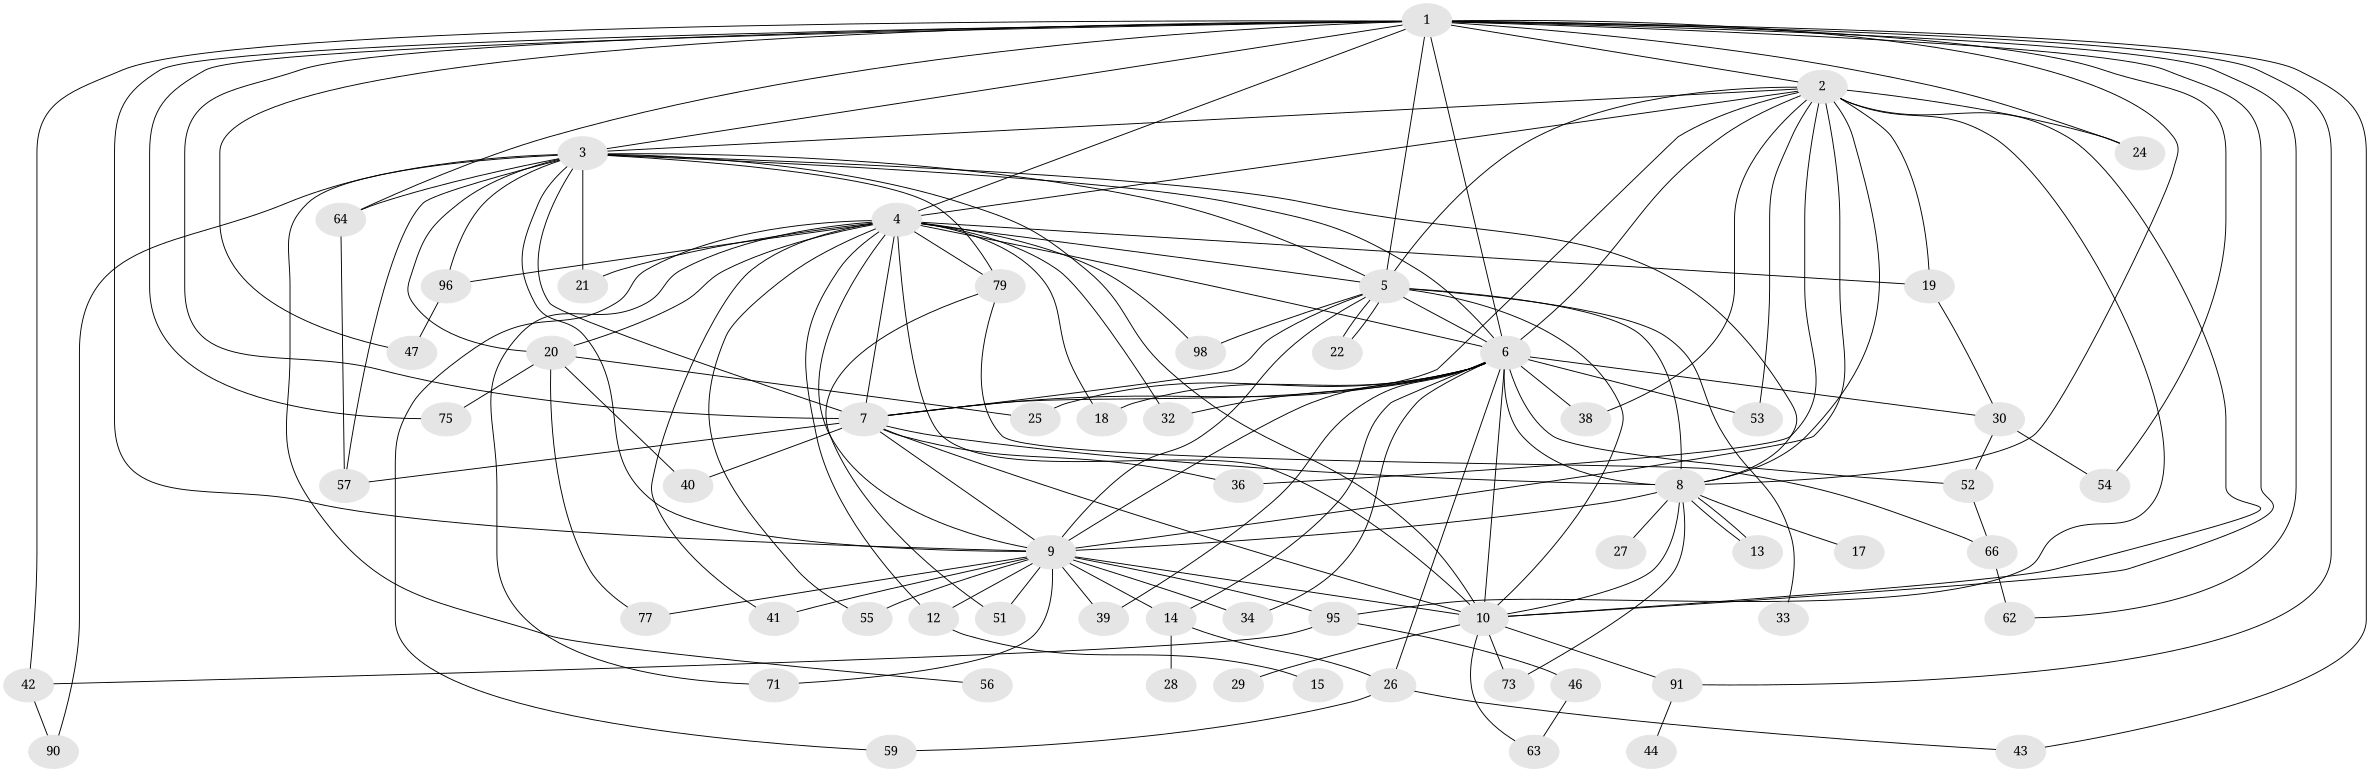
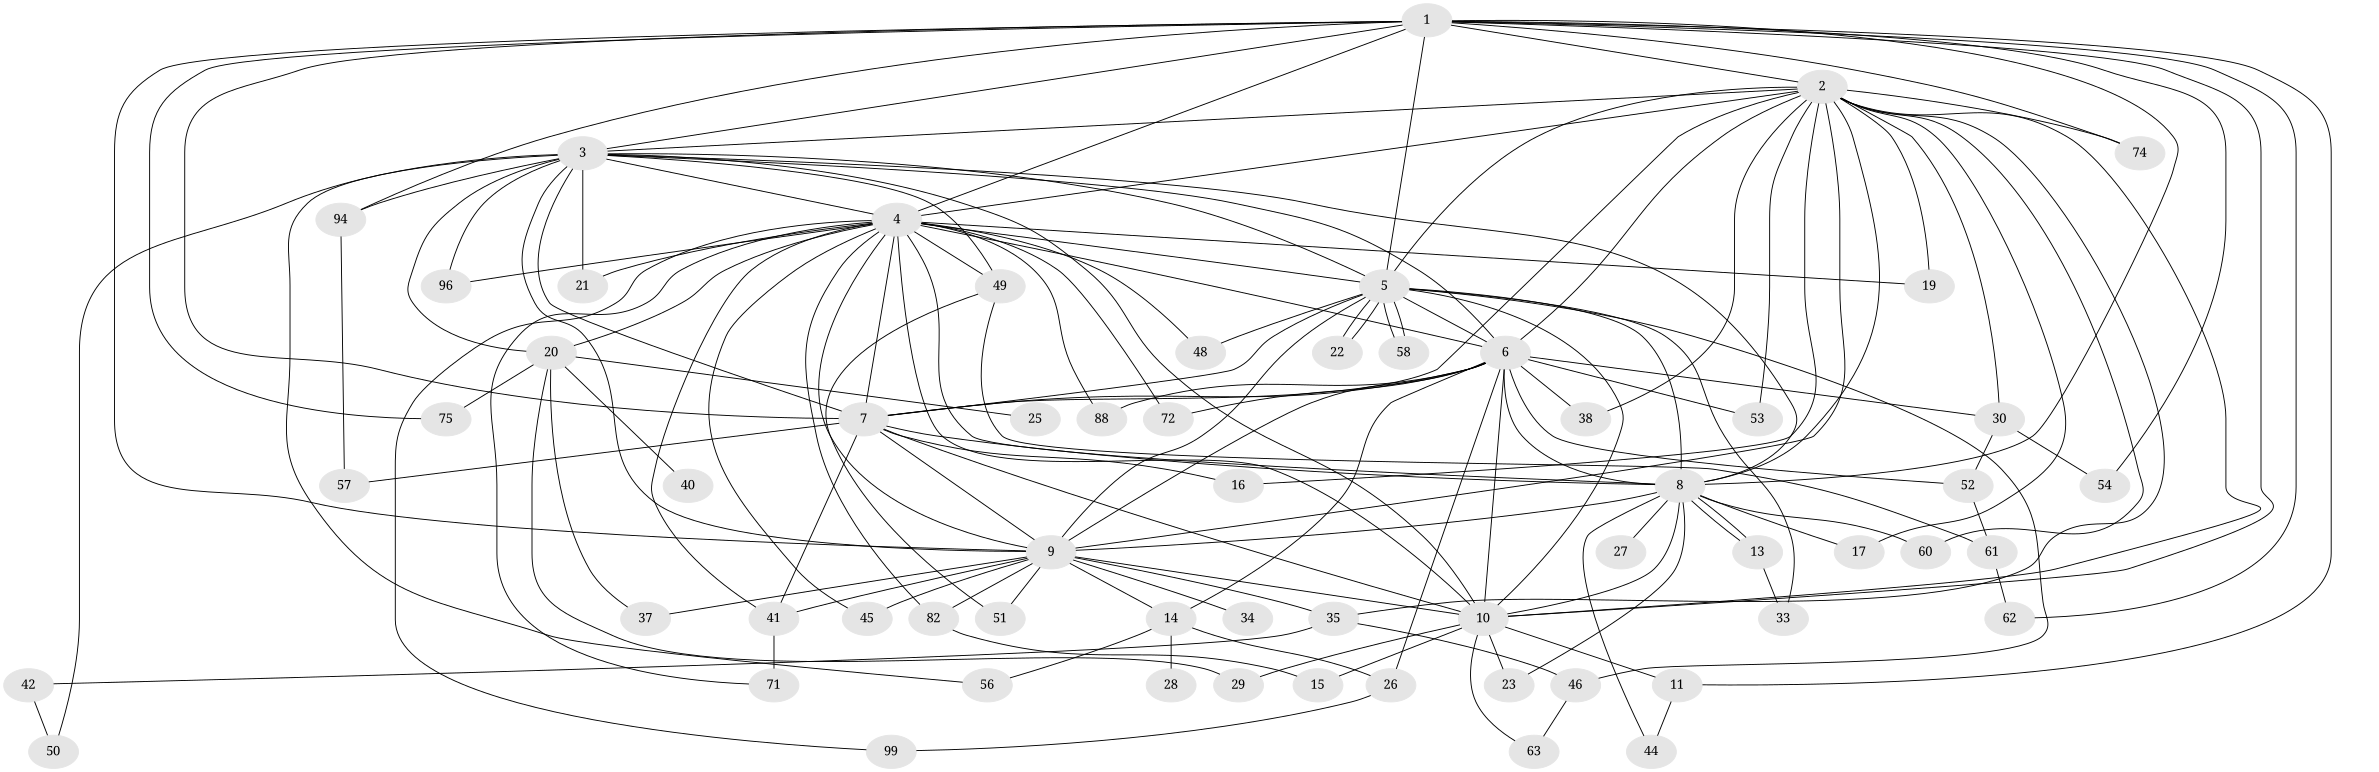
(438, 36) -> none
(2140, 153) -> (2140, 153)
(1464, 179) -> none
(341, 220) -> (341, 220)
(393, 263) -> (740, 187)
(1000, 286) -> (1000, 286)
none -> (2043, 334)
(1967, 352) -> (1962, 225)
(412, 353) -> none
(1201, 353) -> (1201, 353)
none -> (1404, 353)
(1270, 385) -> none
(1102, 419) -> (1102, 419)
(1168, 419) -> (1168, 419)
(776, 453) -> (819, 519)
none -> (1204, 462)
none -> (2002, 470)
(1239, 486) -> (1239, 486)
(1378, 486) -> none
none -> (1926, 552)
(1992, 552) -> (1992, 552)
none -> (1587, 585)
none -> (1771, 586)
(646, 619) -> (646, 619)
(867, 619) -> (867, 619)
(934, 619) -> (934, 619)
(1104, 619) -> none
(1334, 619) -> (1334, 619)
none -> (625, 639)
none -> (1394, 654)
none -> (1056, 664)
(954, 665) -> (774, 652)
(1509, 685) -> (1509, 685)
(1677, 685) -> (1677, 685)
(54, 752) -> (54, 752)
(891, 752) -> (891, 752)
(2021, 752) -> none
